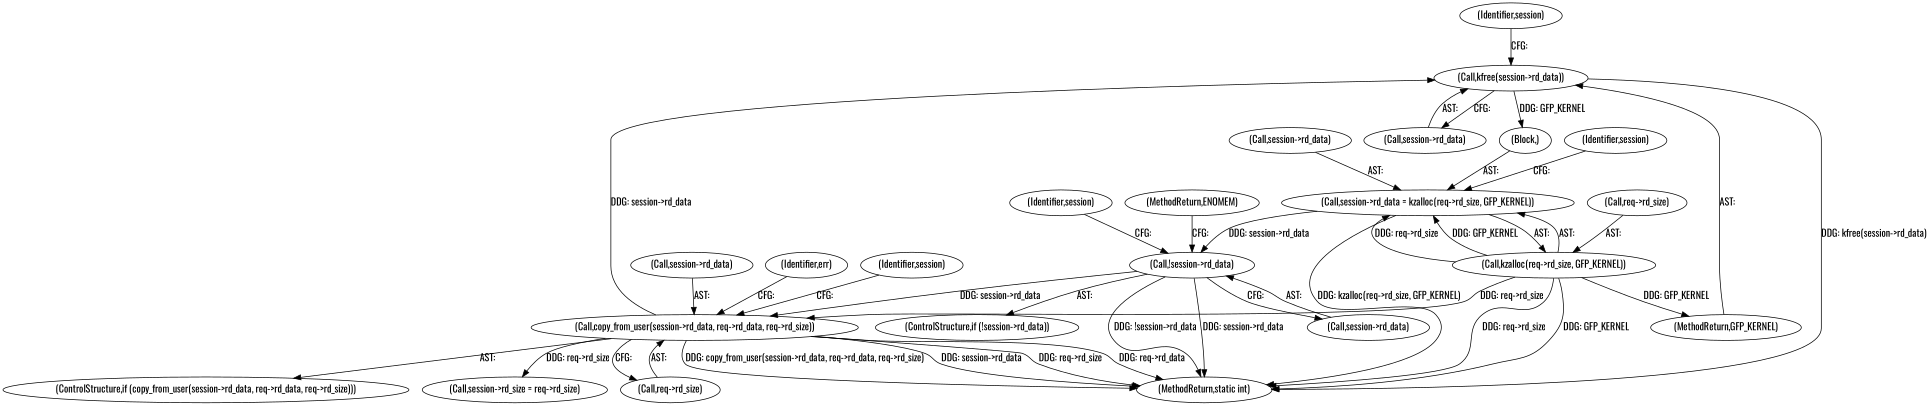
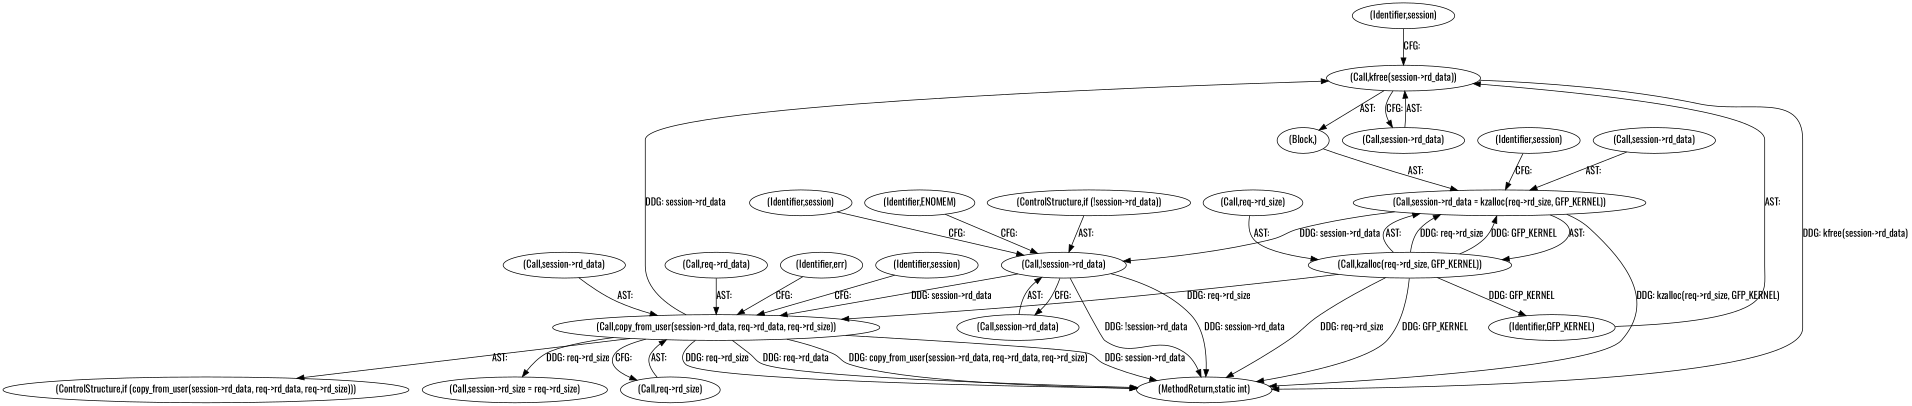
(1553, 109) -> (1369, 109)
(1192, 203) -> (920, 203)
none -> (716, 265)
(1079, 290) -> (1078, 231)
(1726, 328) -> (1552, 328)
